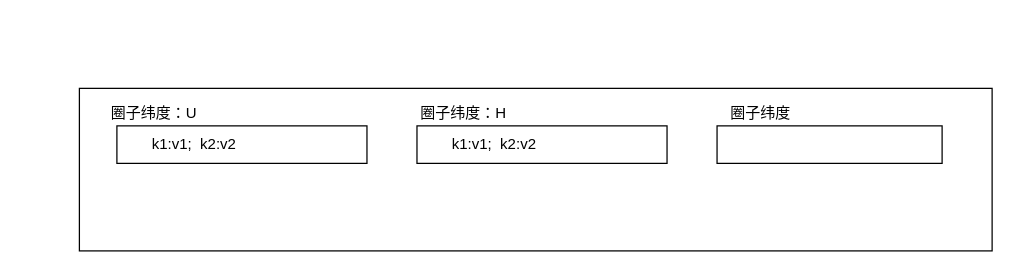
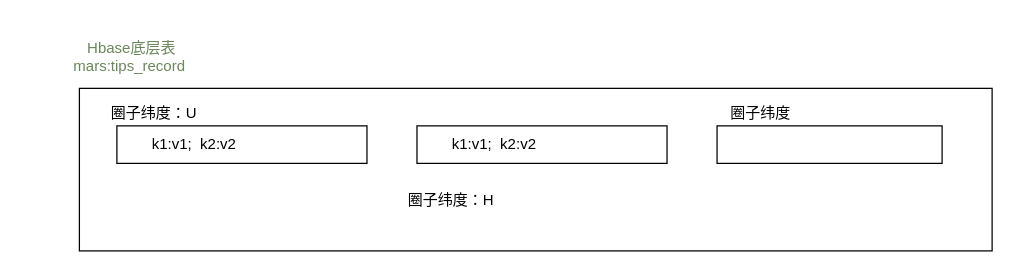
none -> (132, 57)
(464, 113) -> (451, 201)
